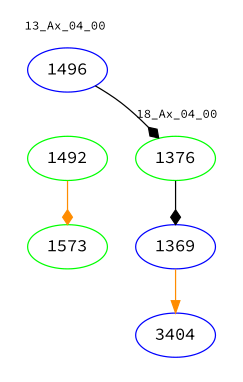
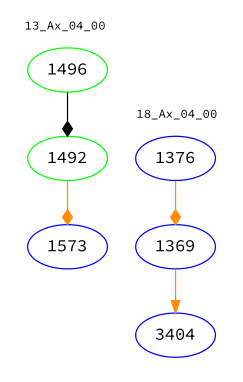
(68, 70) -> (68, 70)
(135, 114) -> (68, 107)
(176, 158) -> (176, 158)
(176, 195) -> (176, 195)
(68, 247) -> (68, 247)
